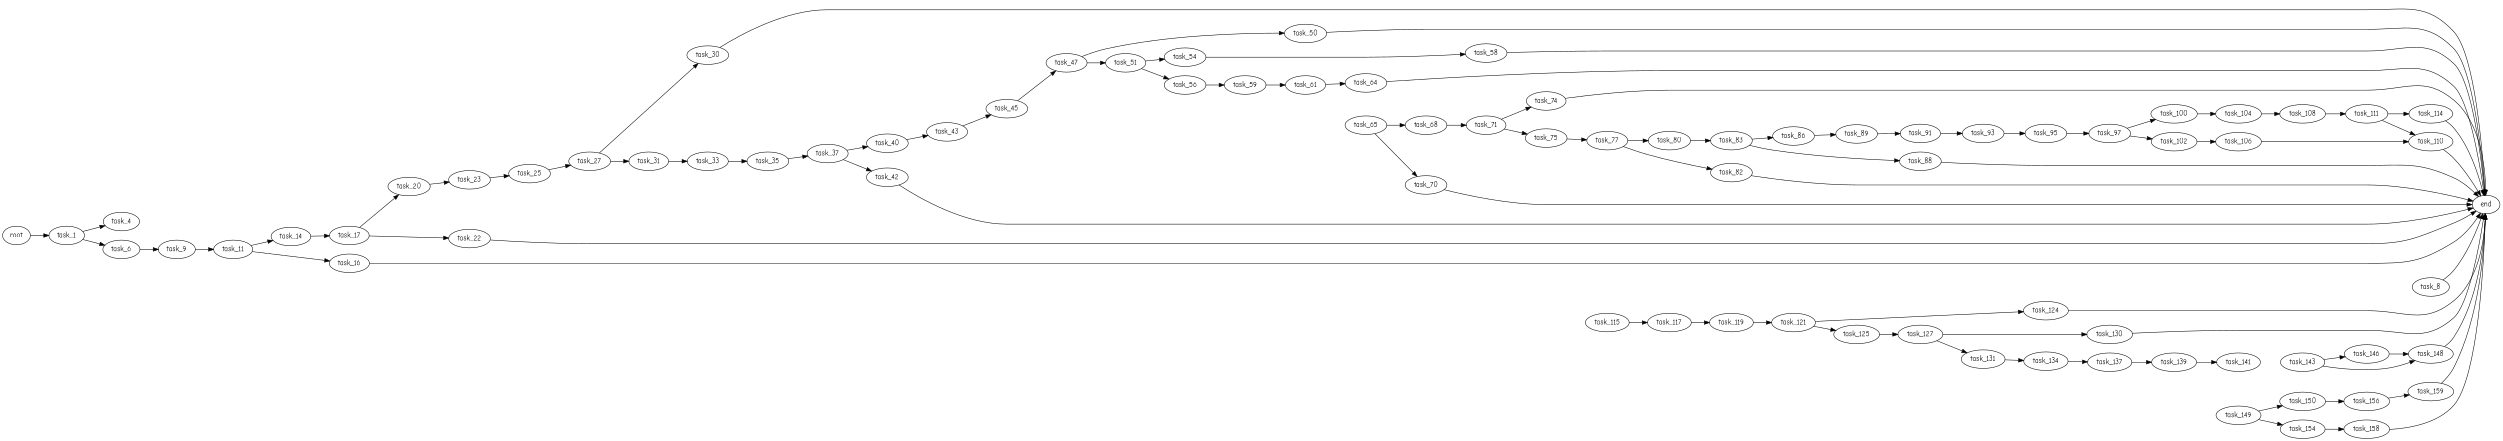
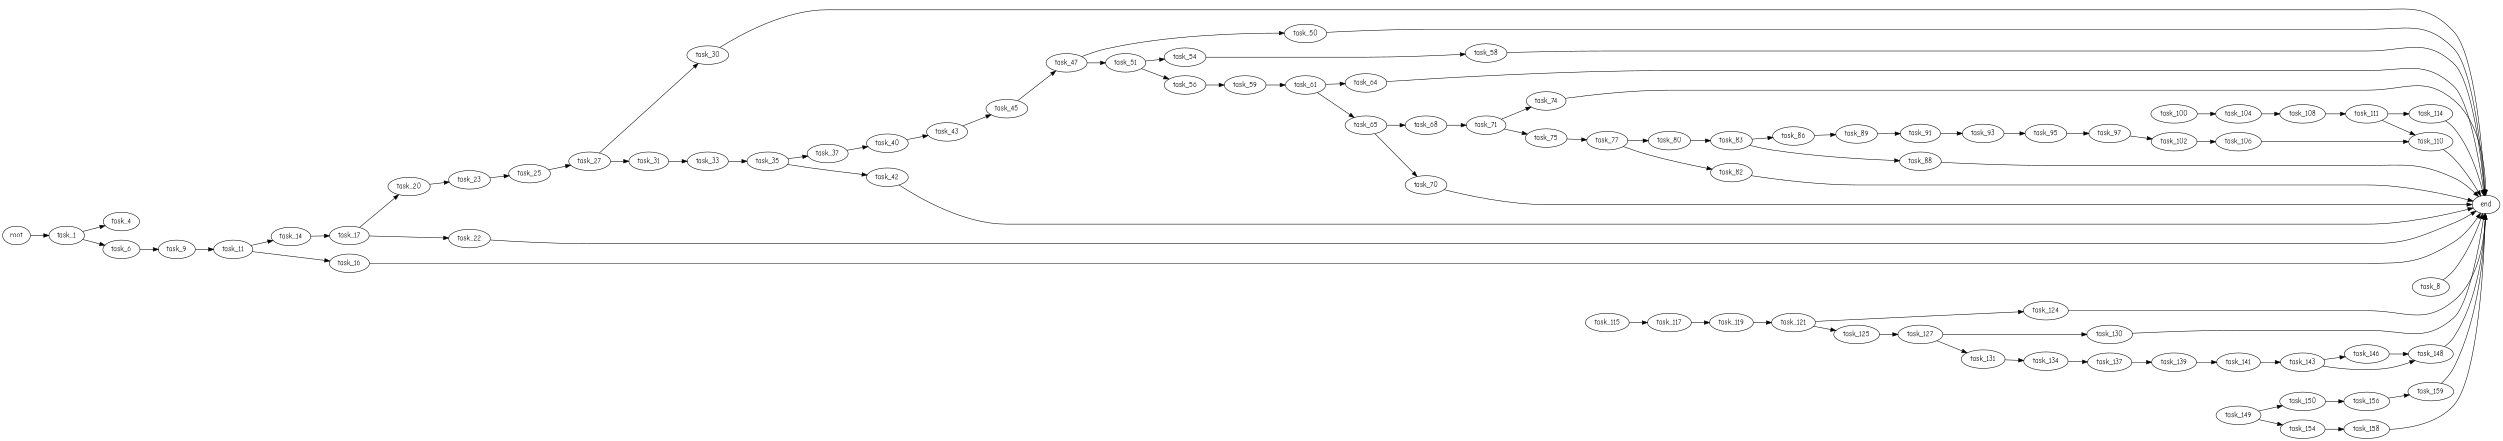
none -> (1334, 104)
(2139, 125) -> none
(855, 164) -> (825, 170)
none -> (2268, 362)
